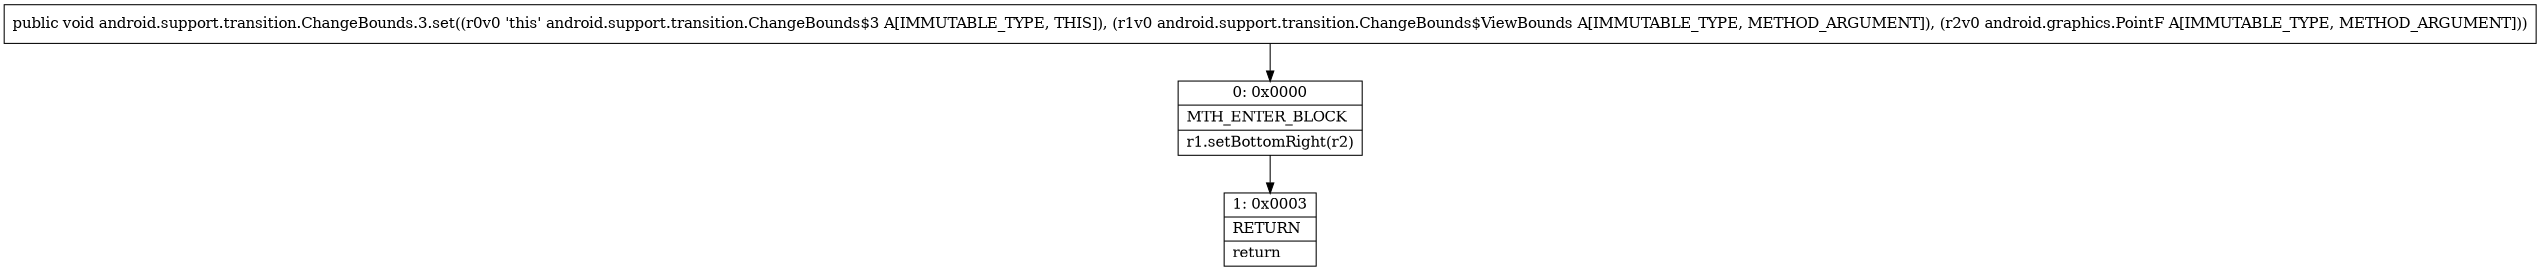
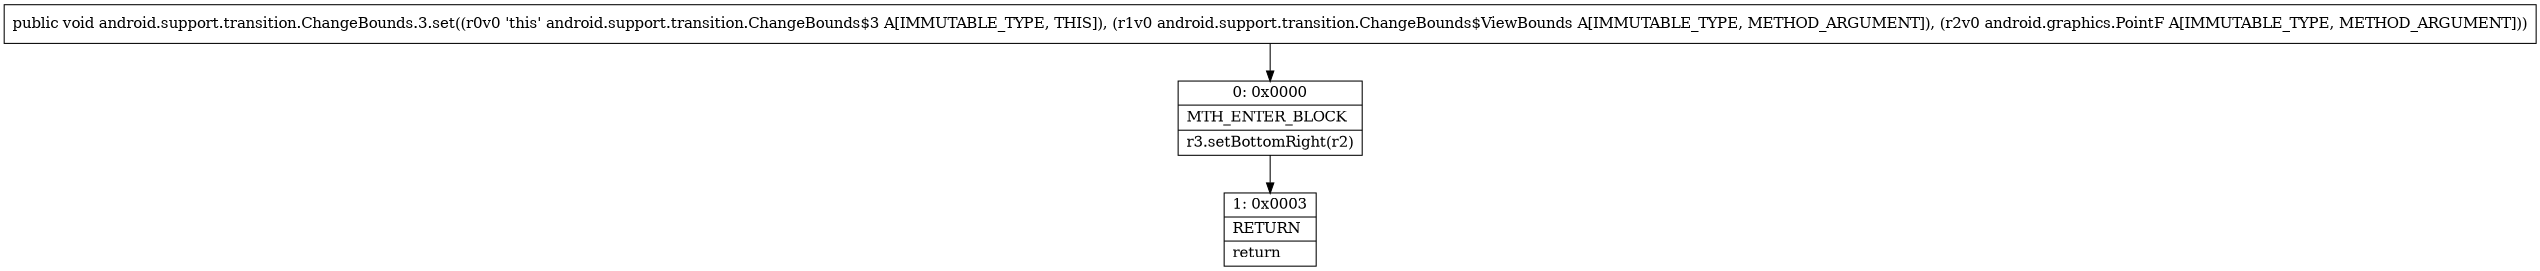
(1270, 142) -> (1270, 142)
